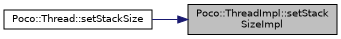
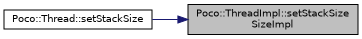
(262, 20) -> (273, 20)
